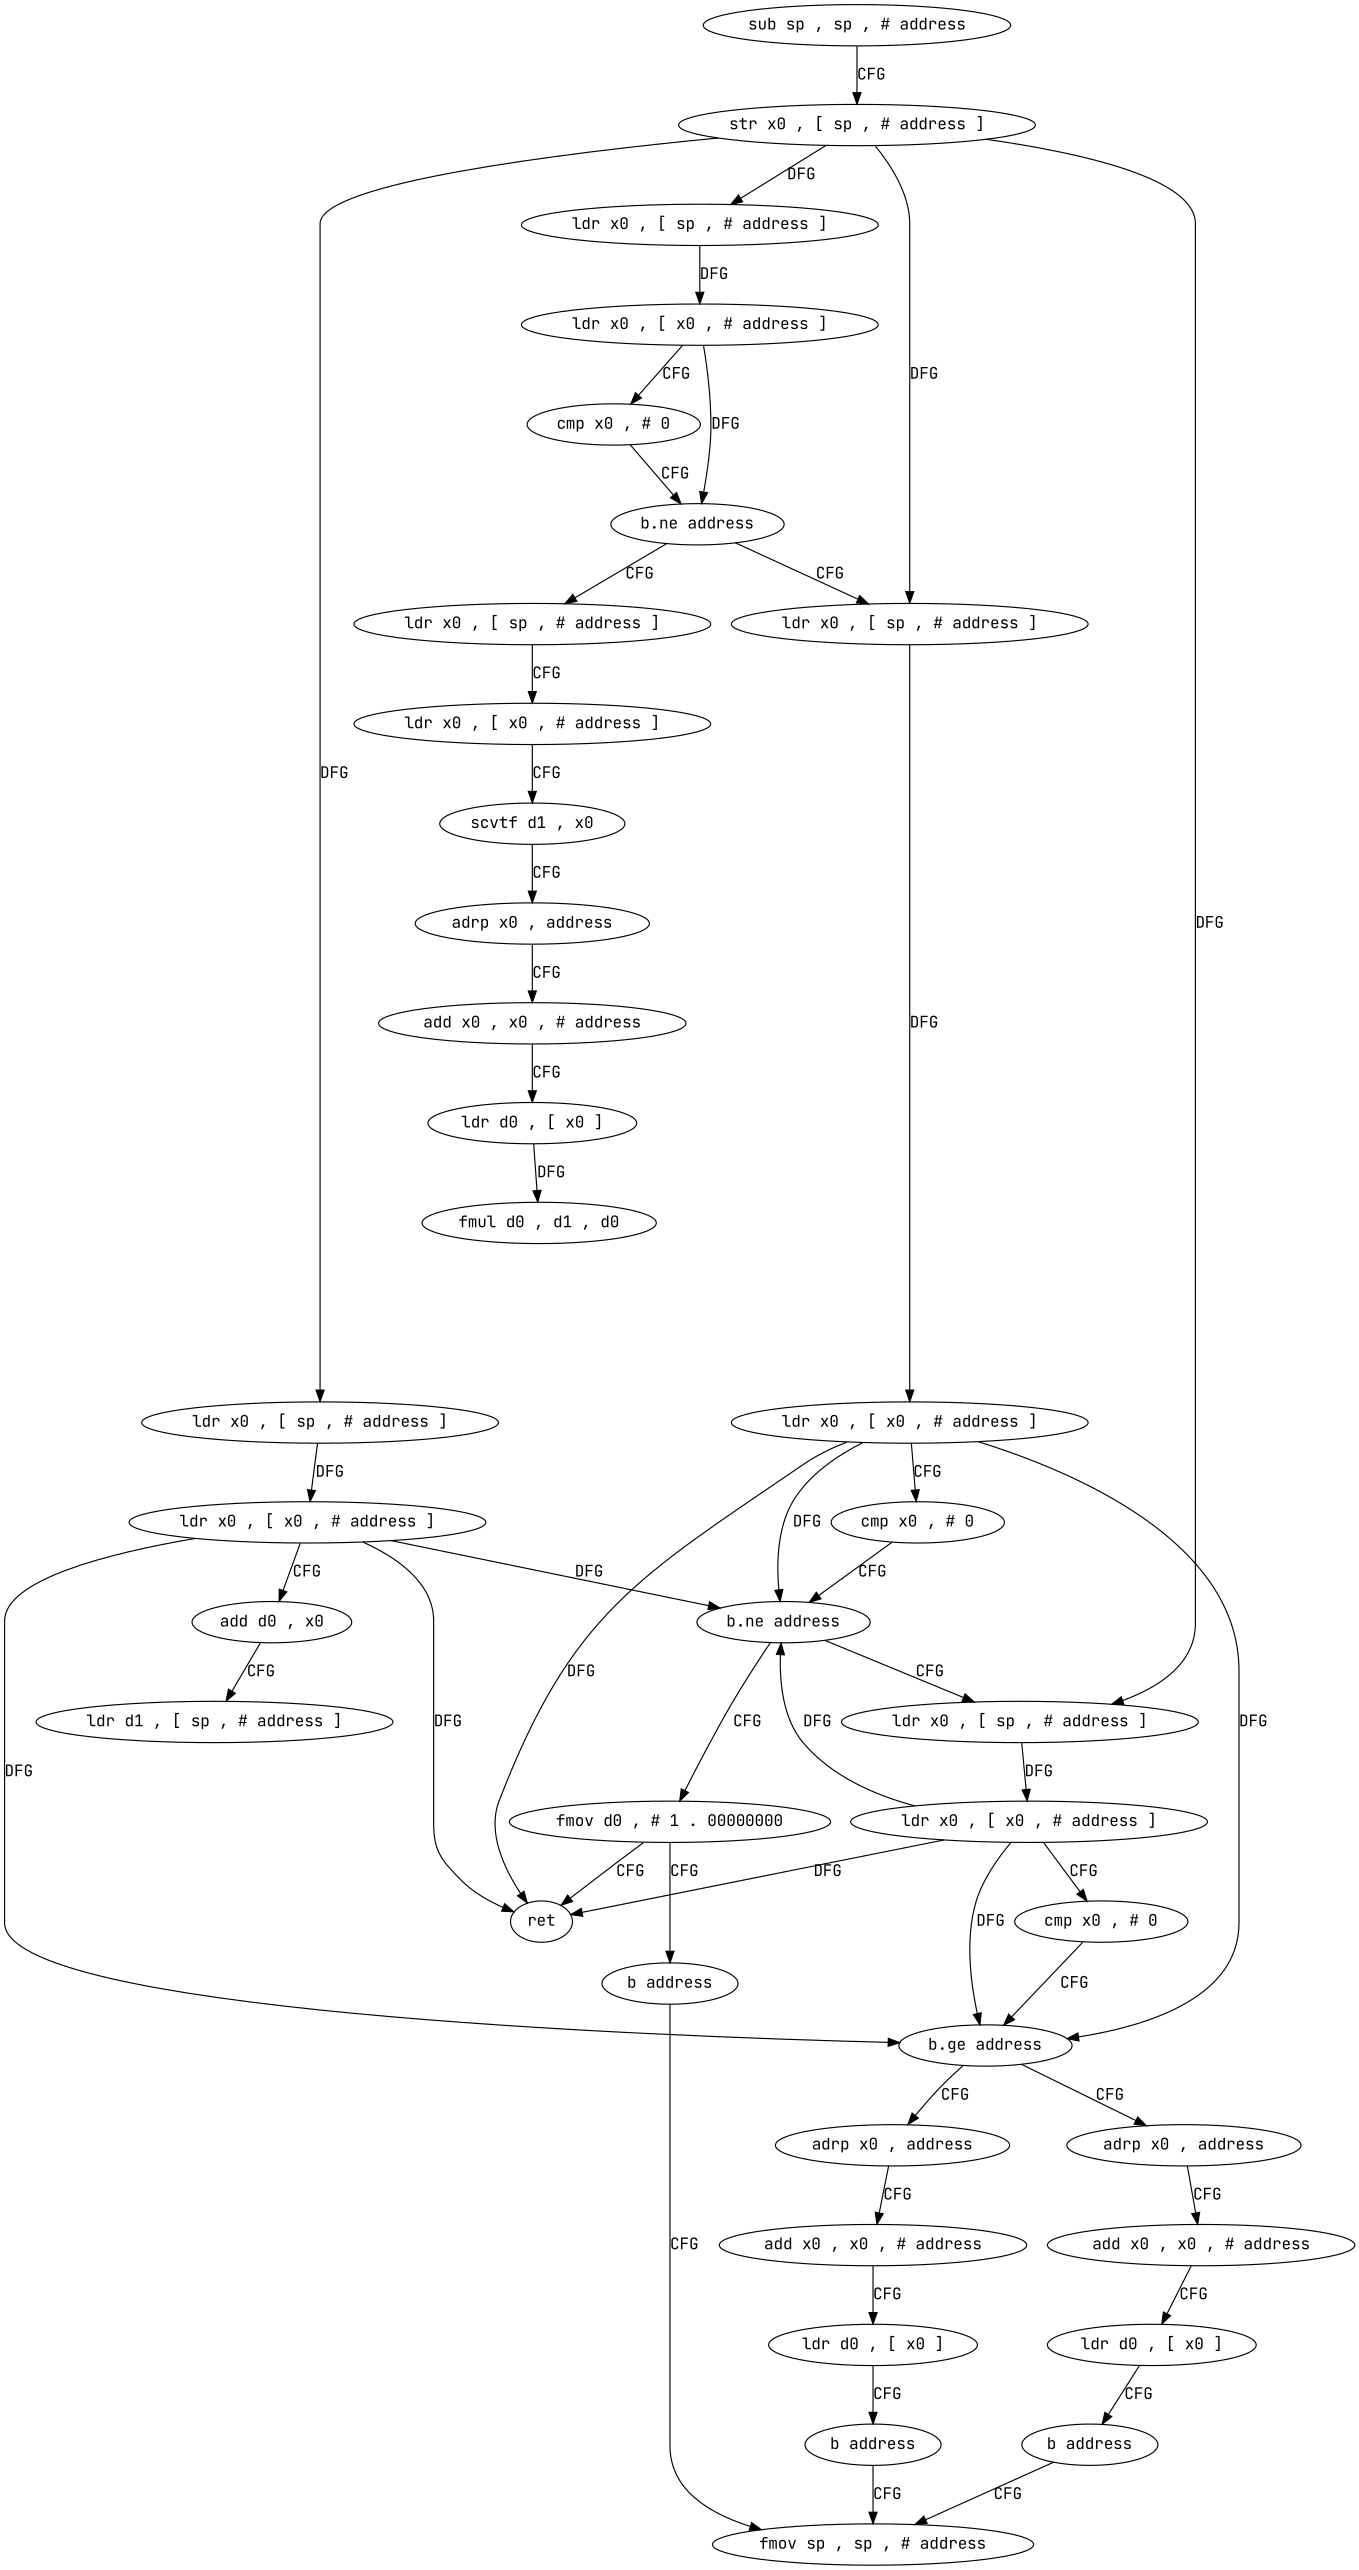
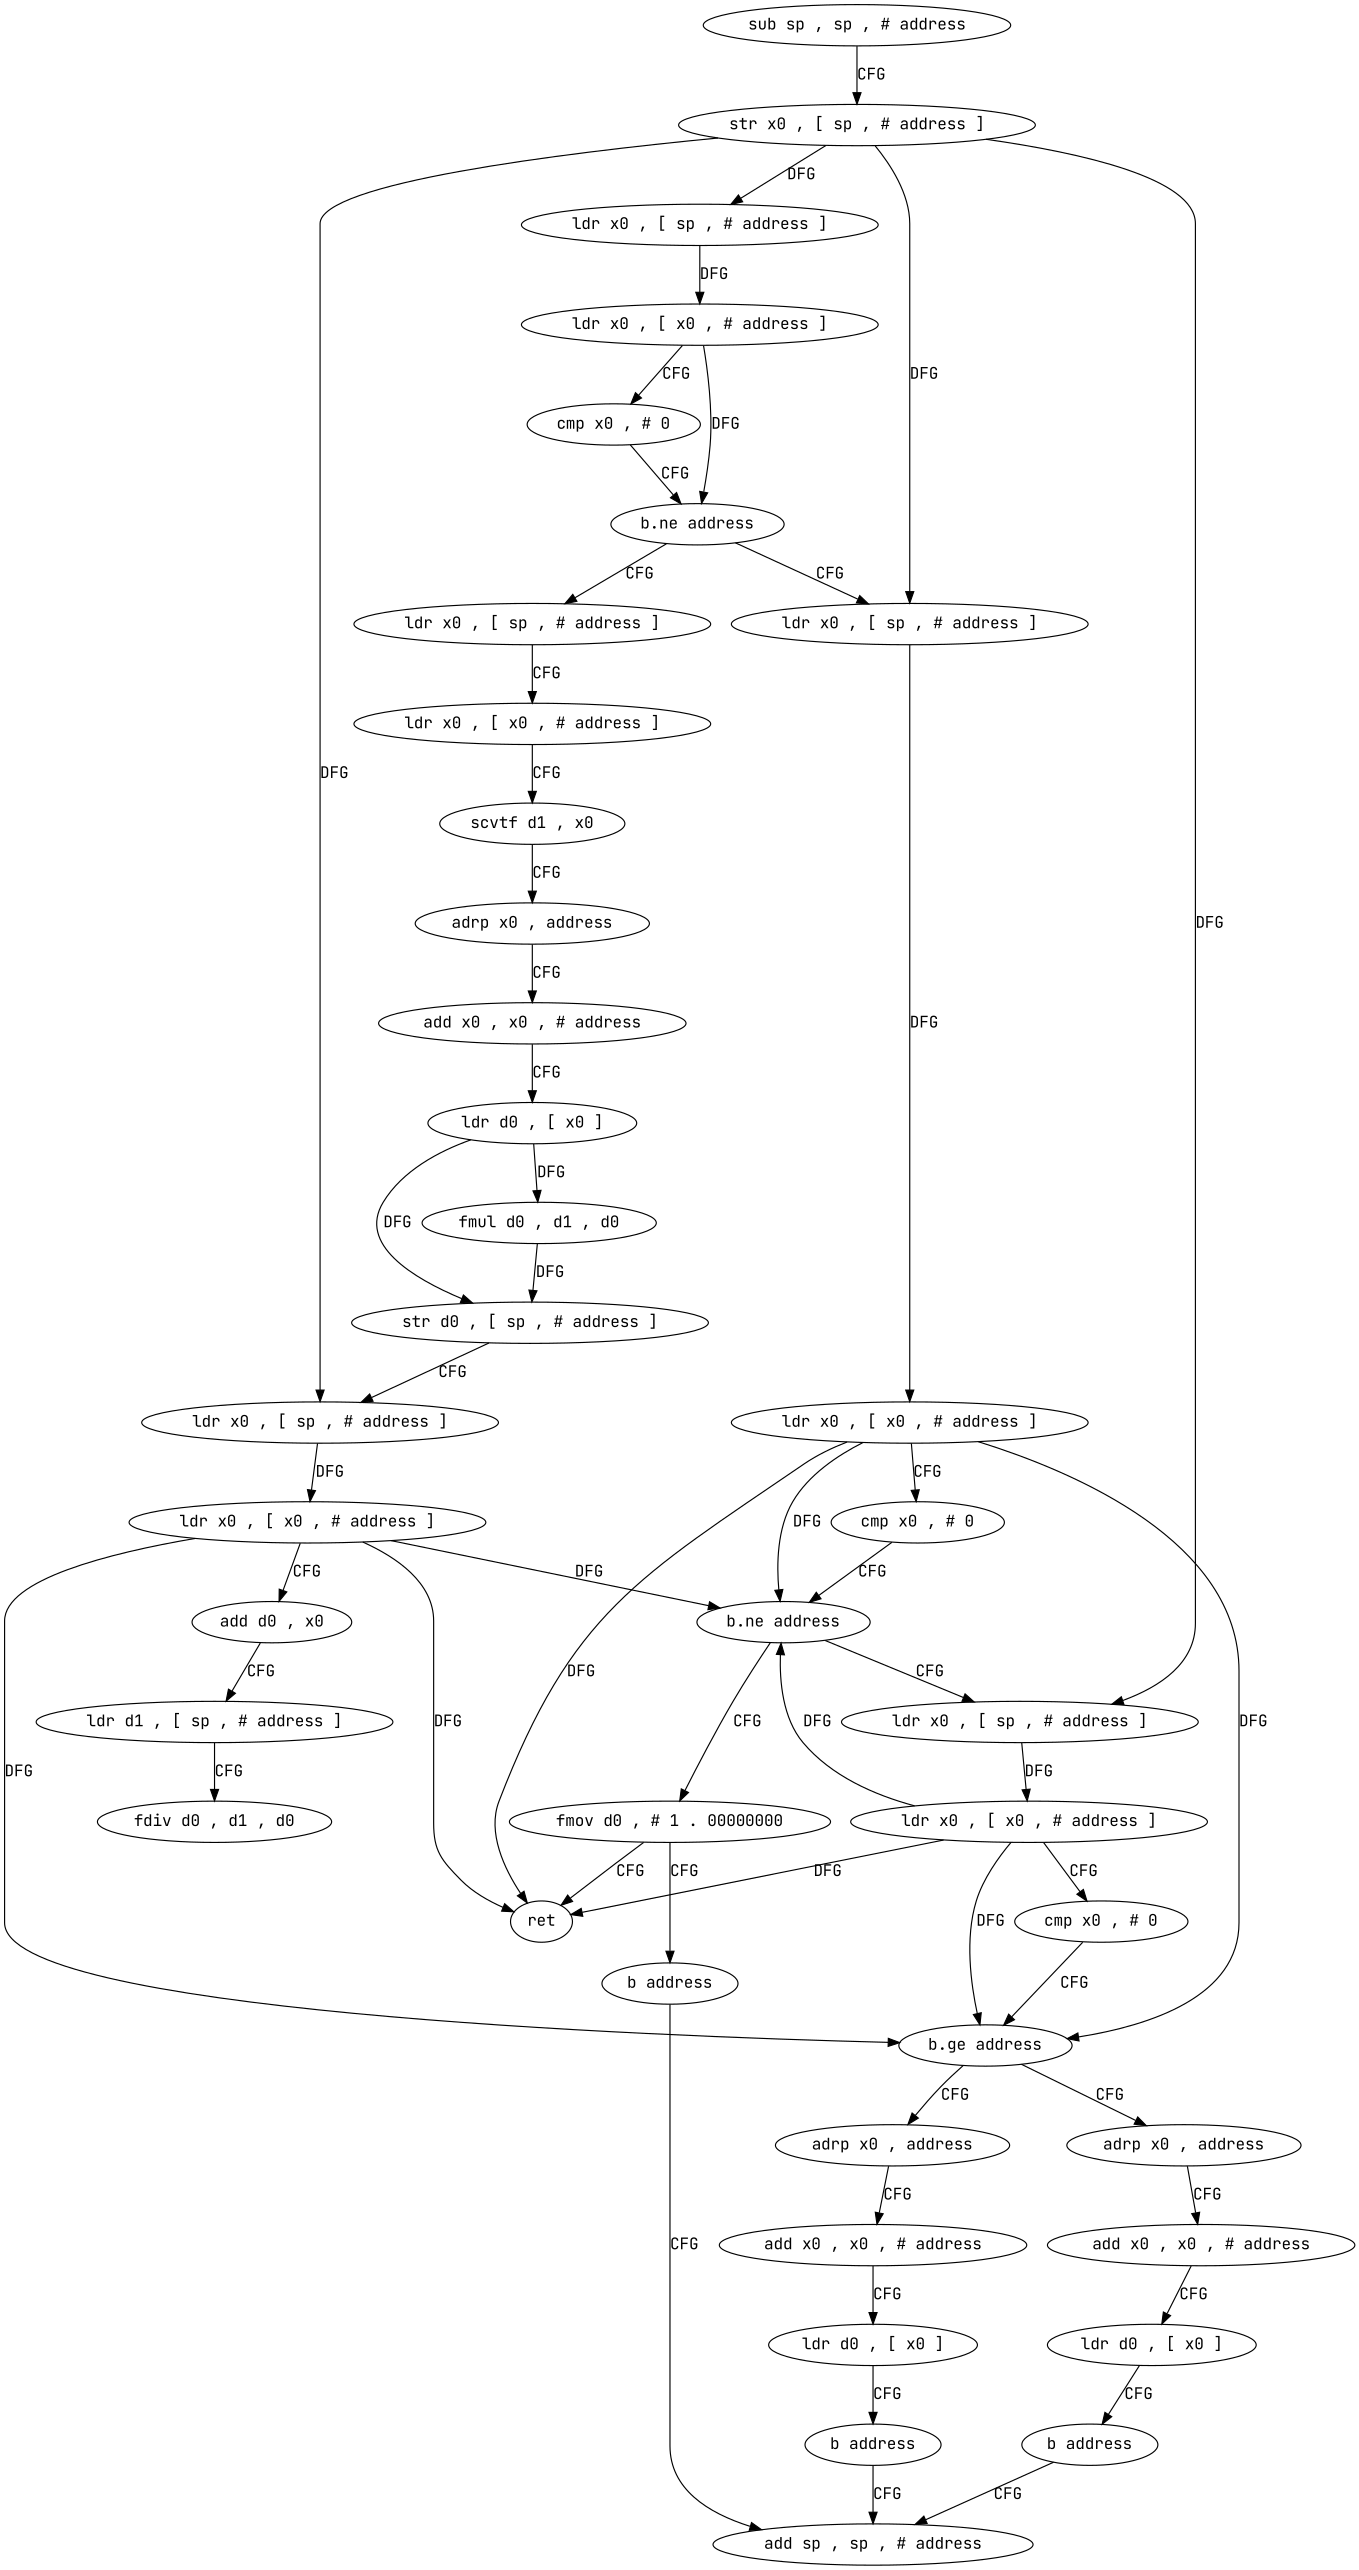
none -> (530, 1323)
none -> (215, 1822)
(873, 2545) -> (873, 2545)
